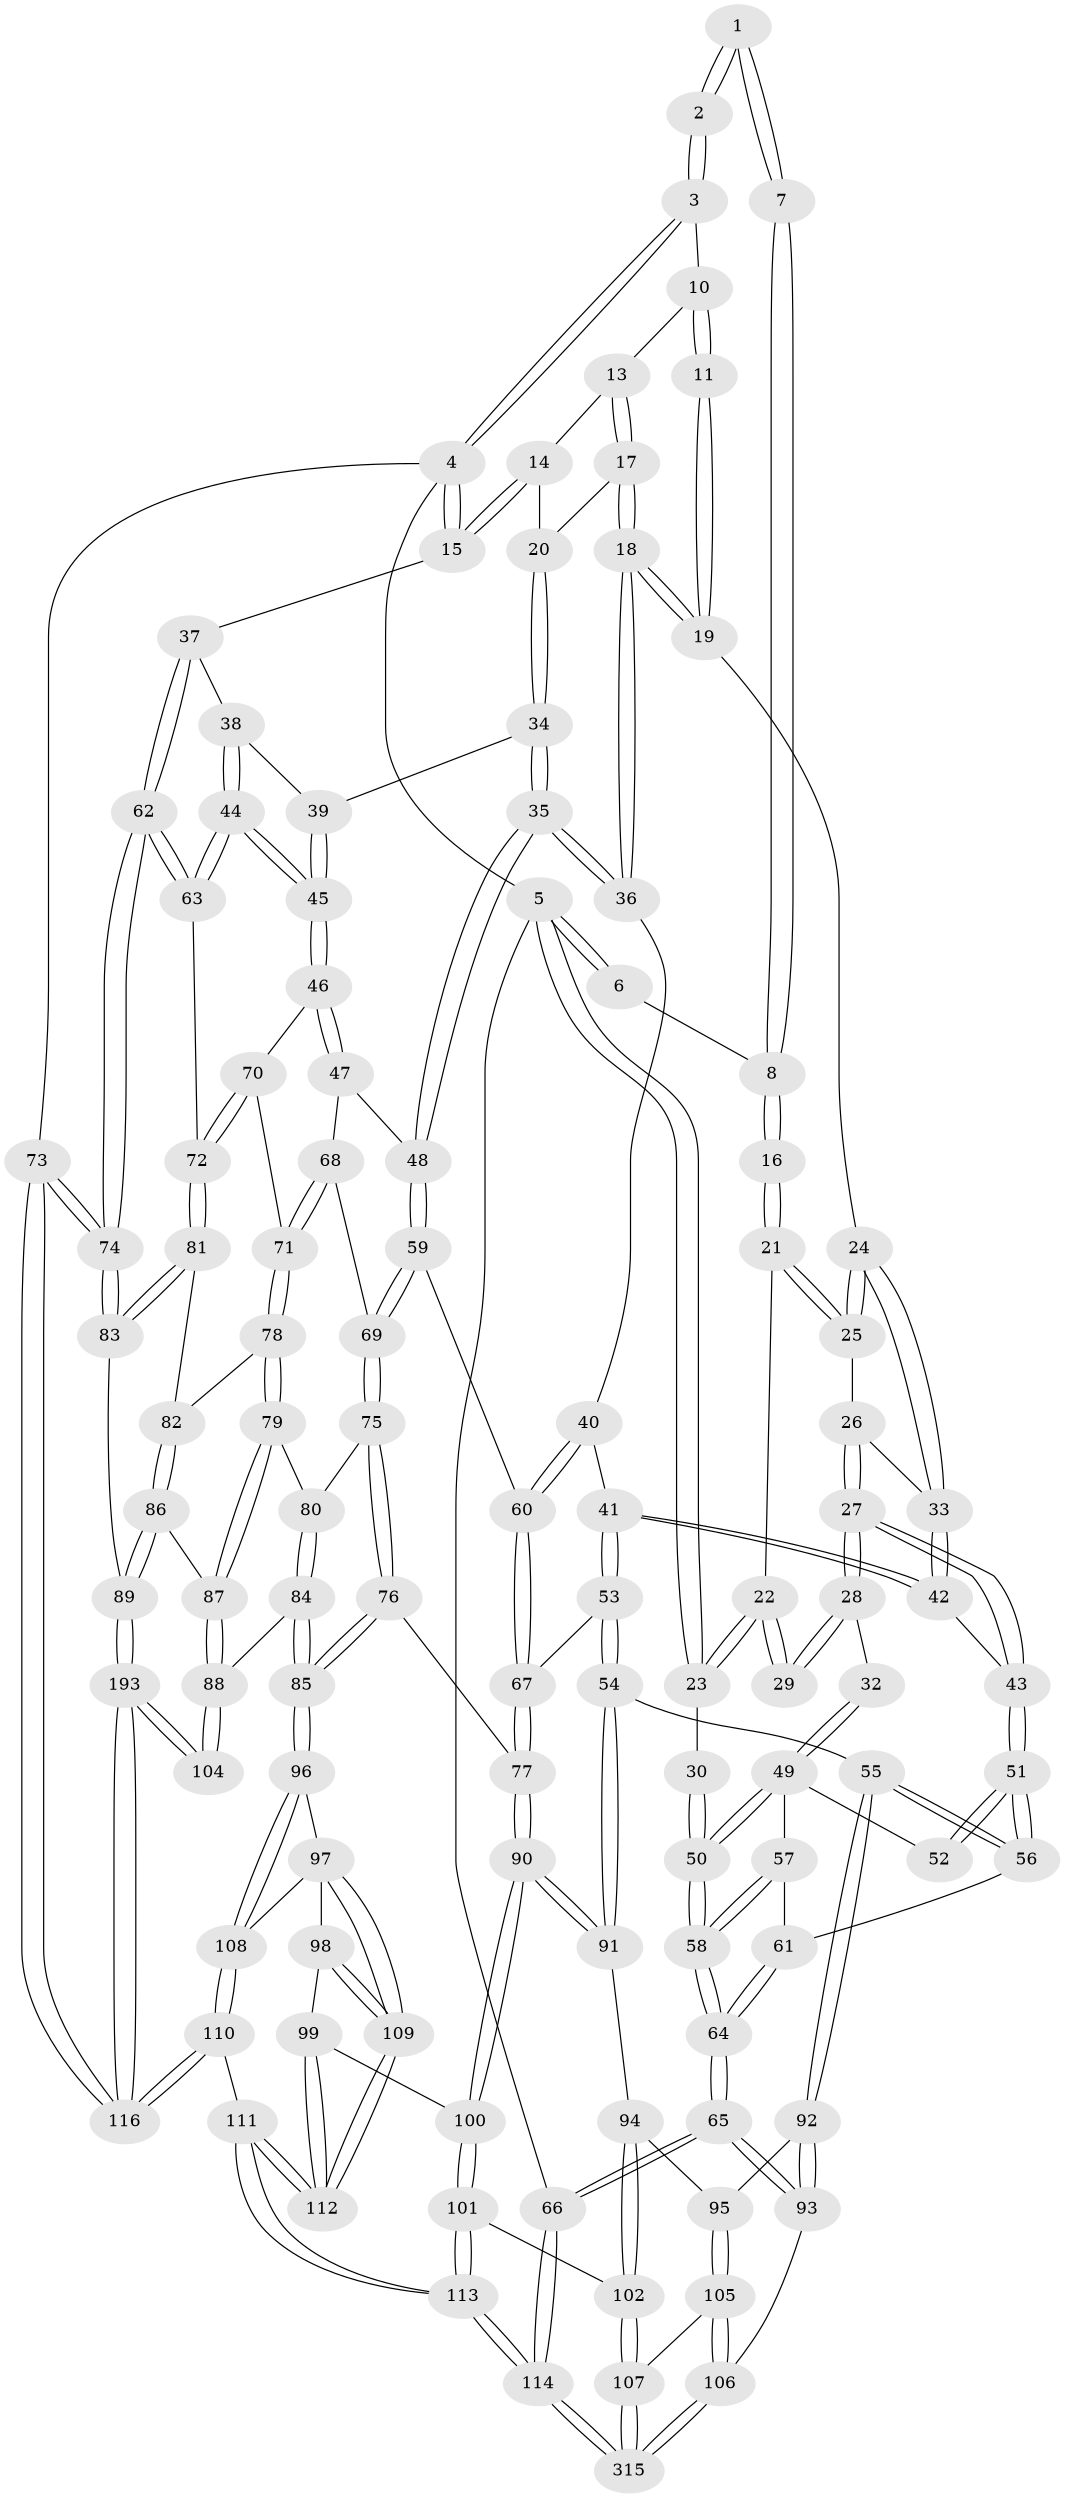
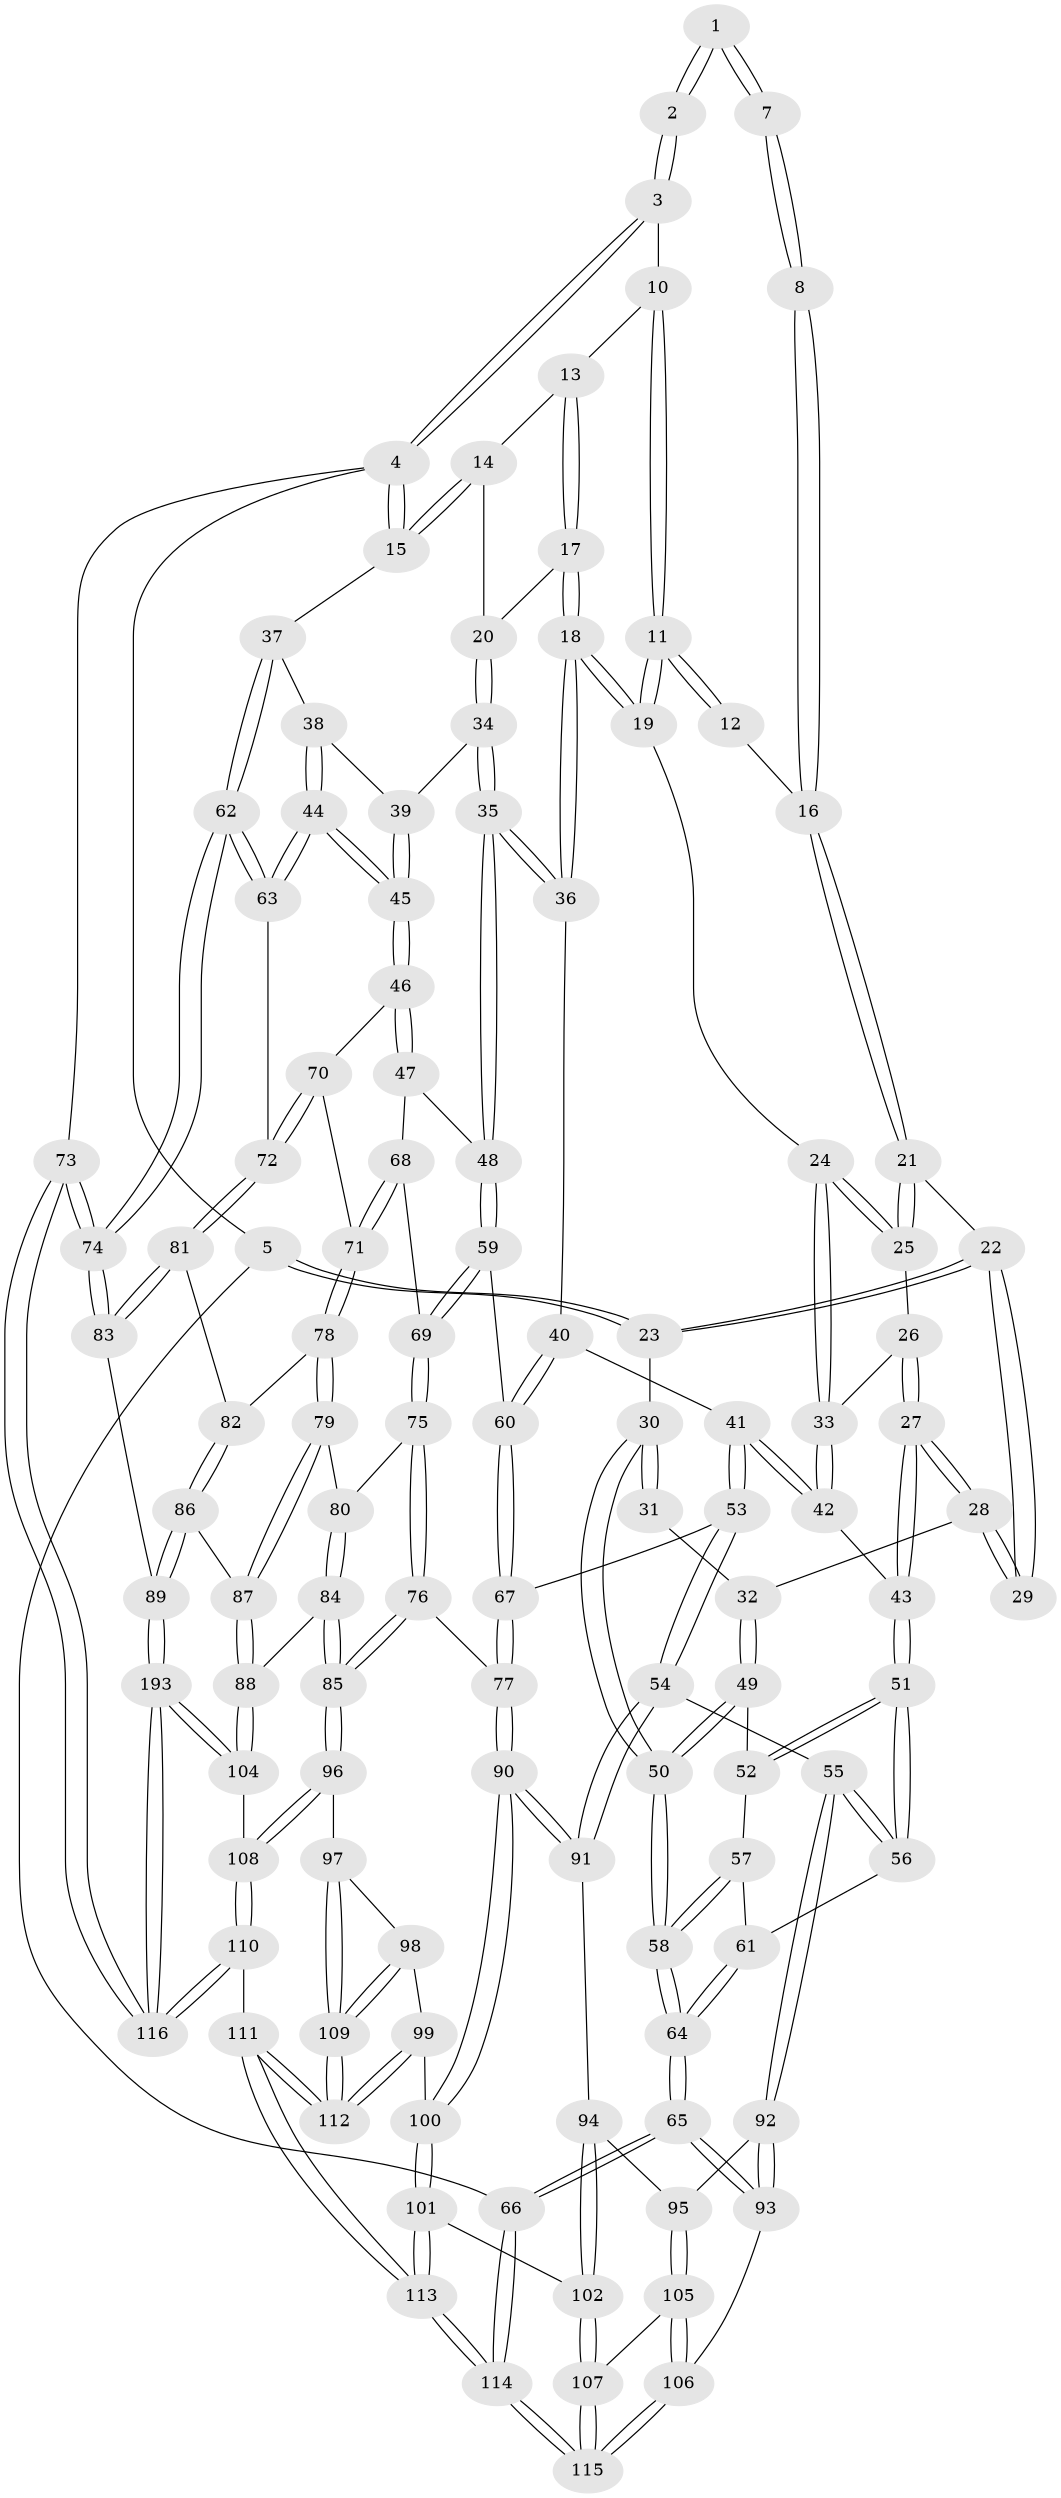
none -> (731, 725)
(620, 987) -> none
none -> (650, 1511)
(784, 1816) -> (744, 1816)
(277, 1903) -> (244, 1816)
(629, 2471) -> (588, 2471)
